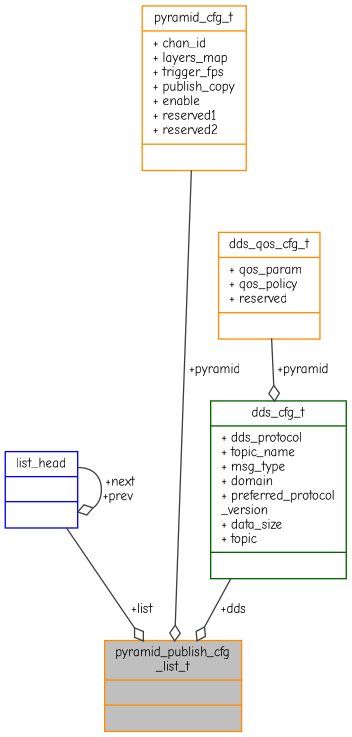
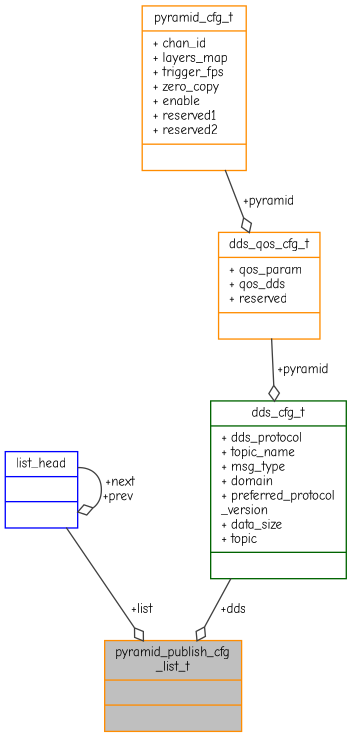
(194, 87) -> (186, 87)
(263, 284) -> (257, 284)
(183, 398) -> (234, 194)
